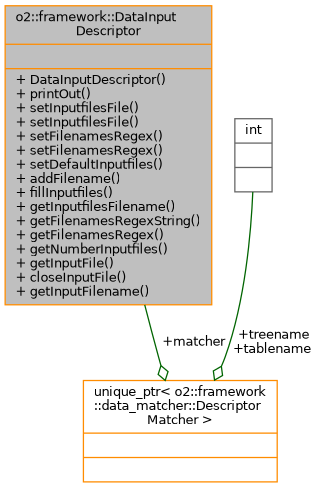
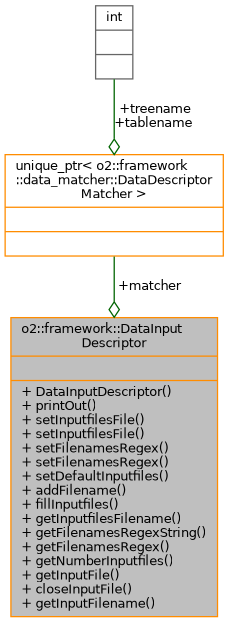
(153, 335) -> (114, 279)
(177, 406) -> (114, 180)
